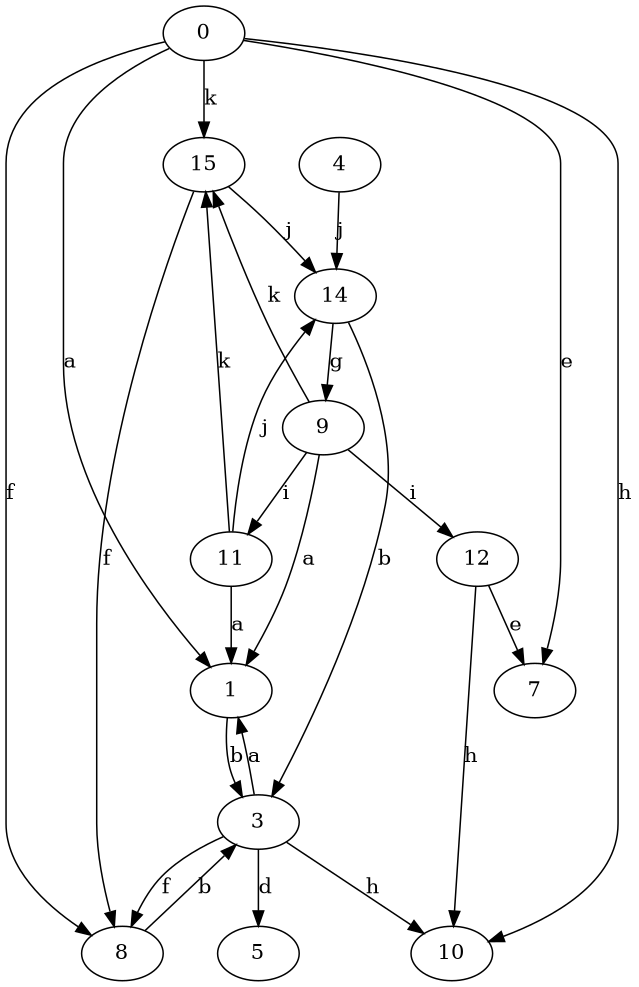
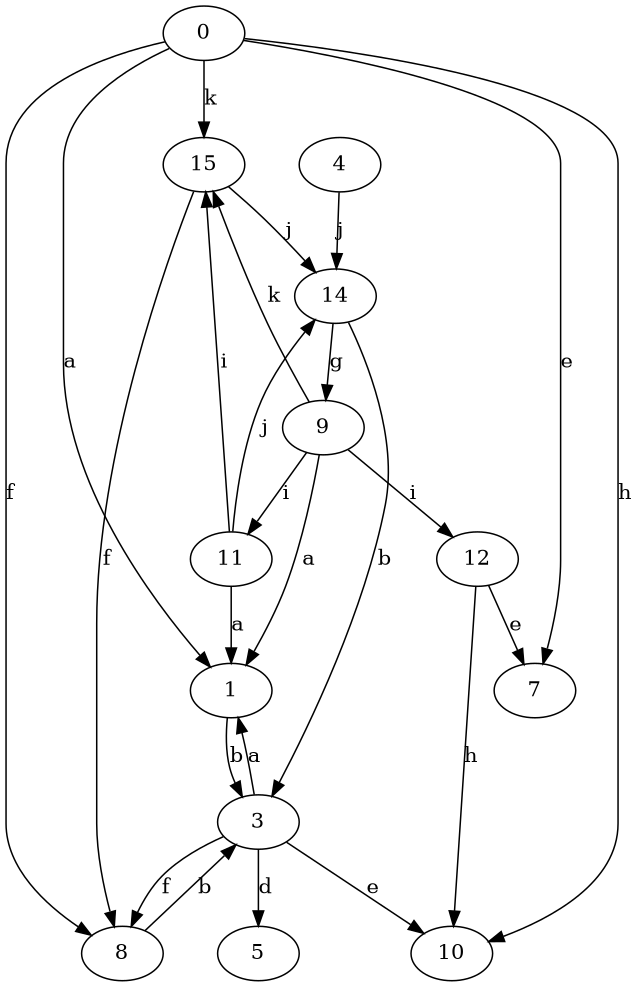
(224, 362) -> (224, 362)
(373, 888) -> (373, 888)
